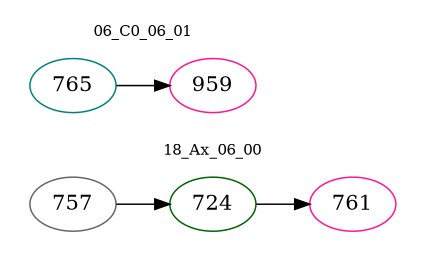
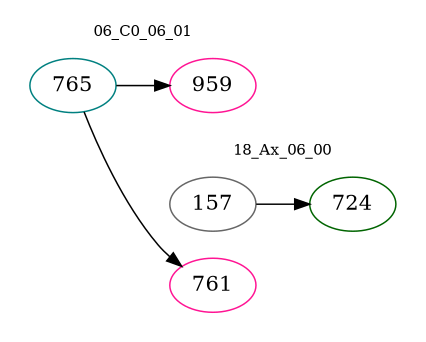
(73, 204) -> (213, 204)
(275, 204) -> (120, 189)
